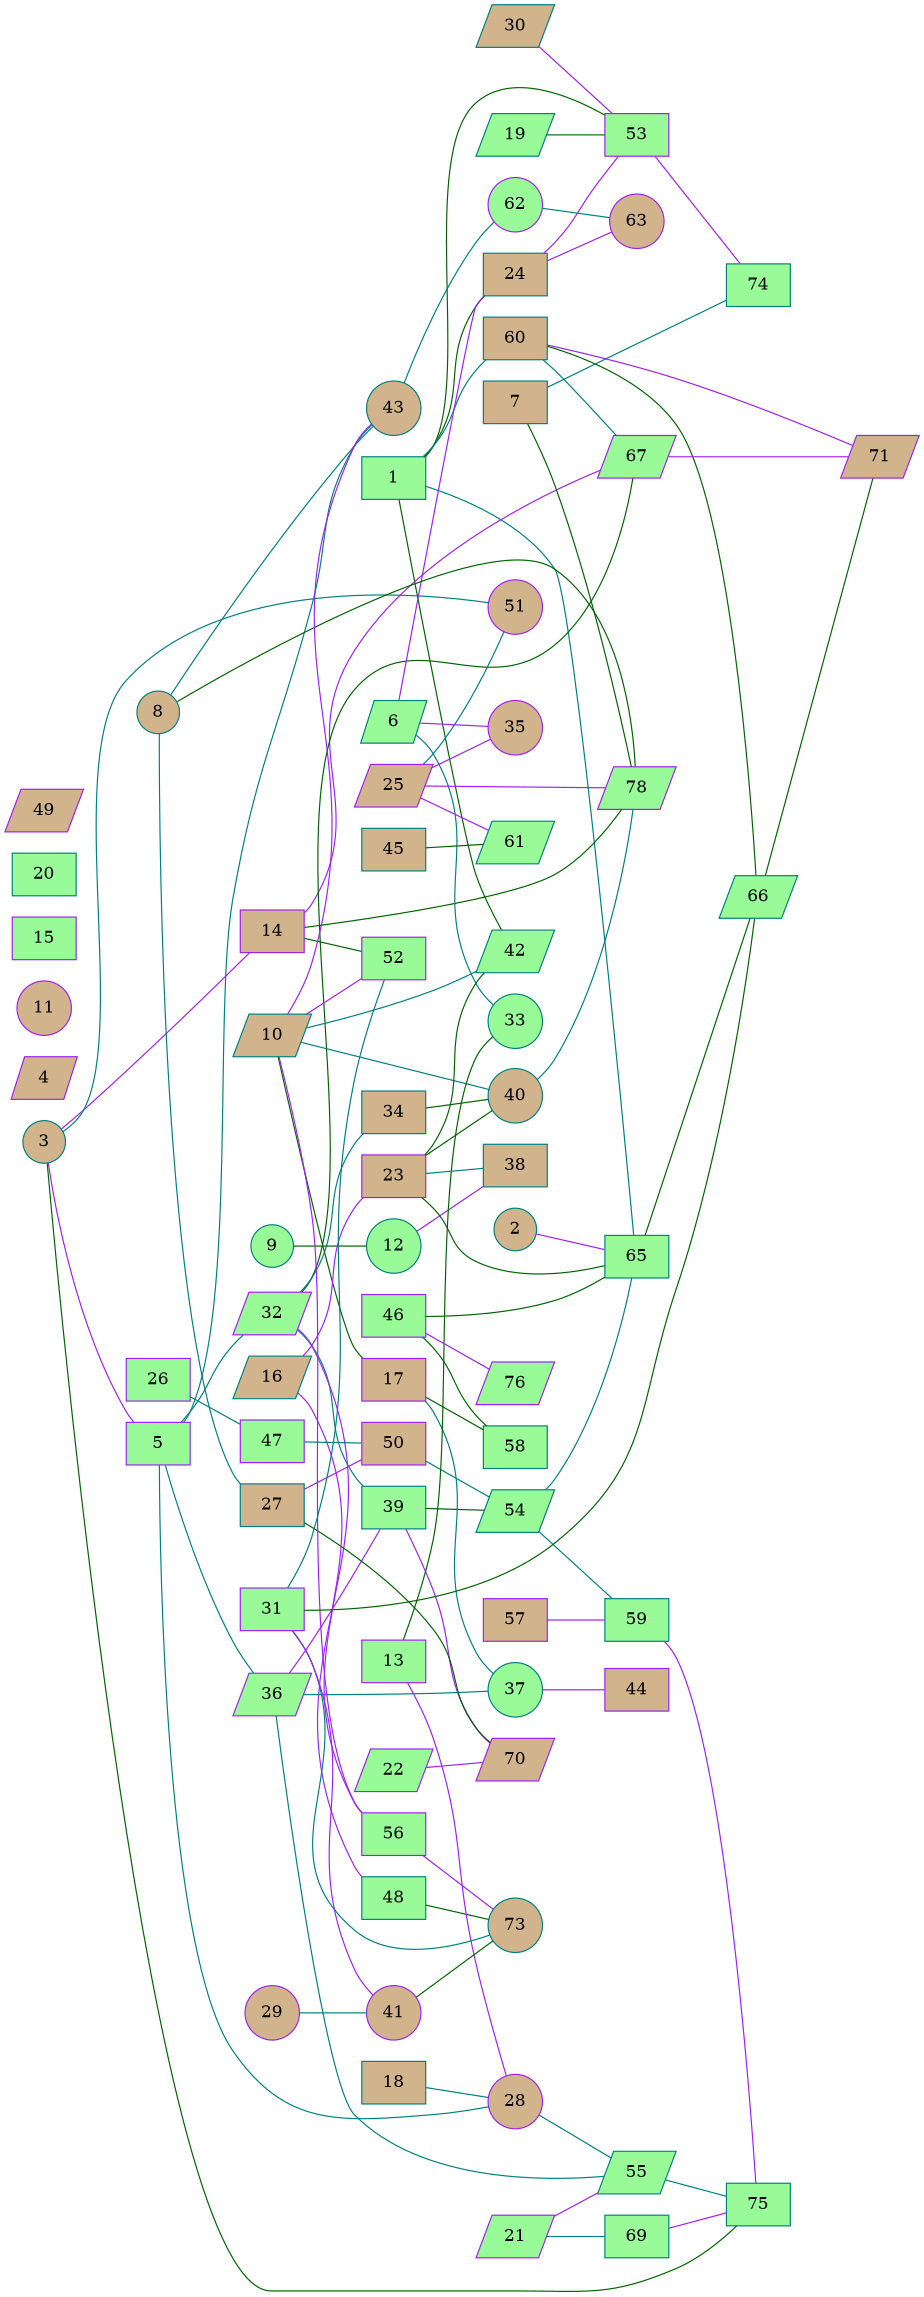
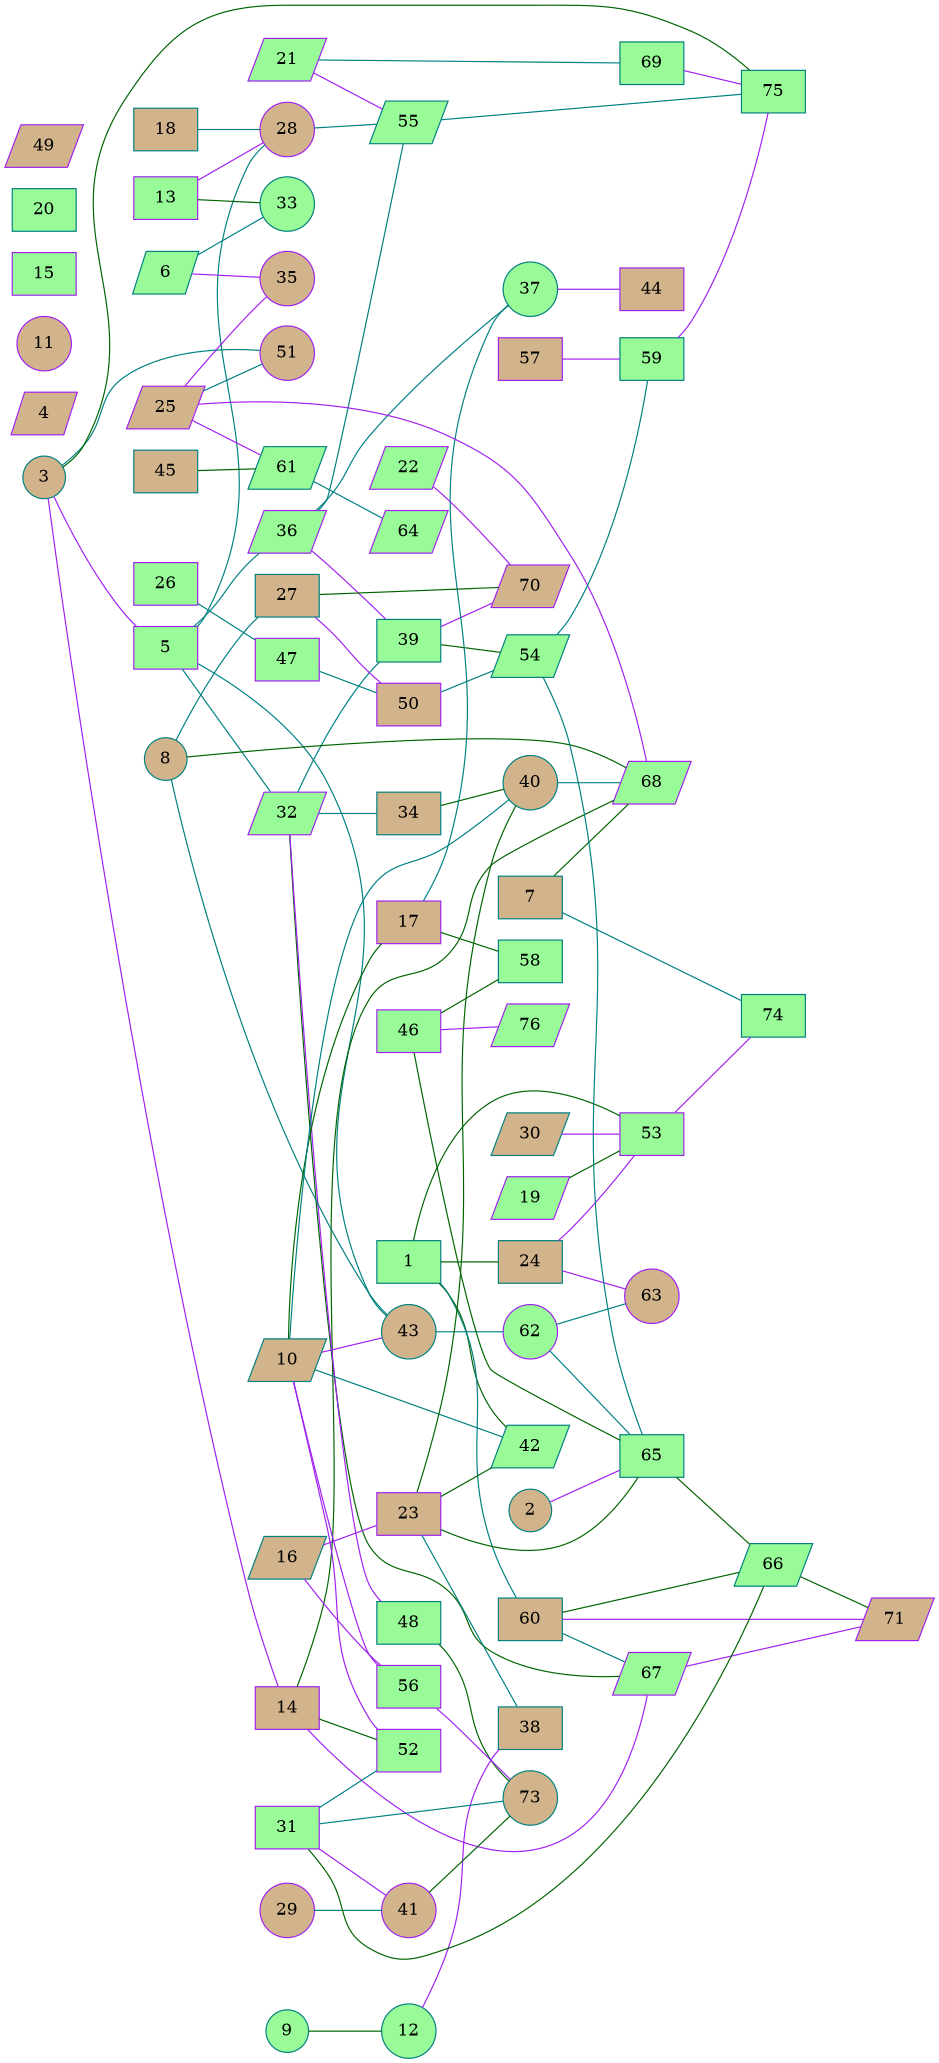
(515, 135) -> (530, 1198)
(435, 507) -> none
none -> (409, 532)
(637, 788) -> (652, 783)
(592, 824) -> (590, 1393)
